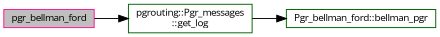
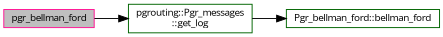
(361, 19) -> (363, 19)
